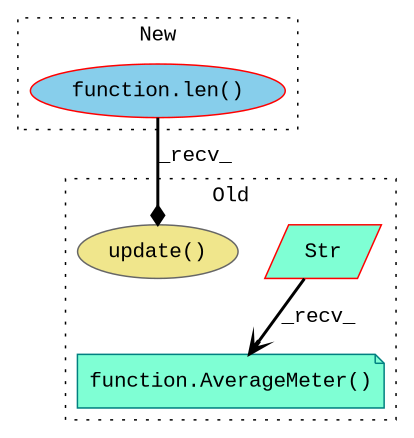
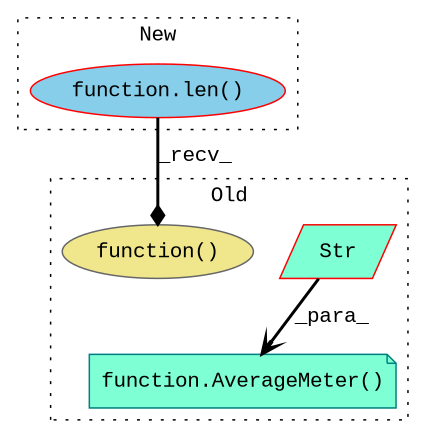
(158, 252) -> (158, 252)
(319, 316) -> (332, 316)
